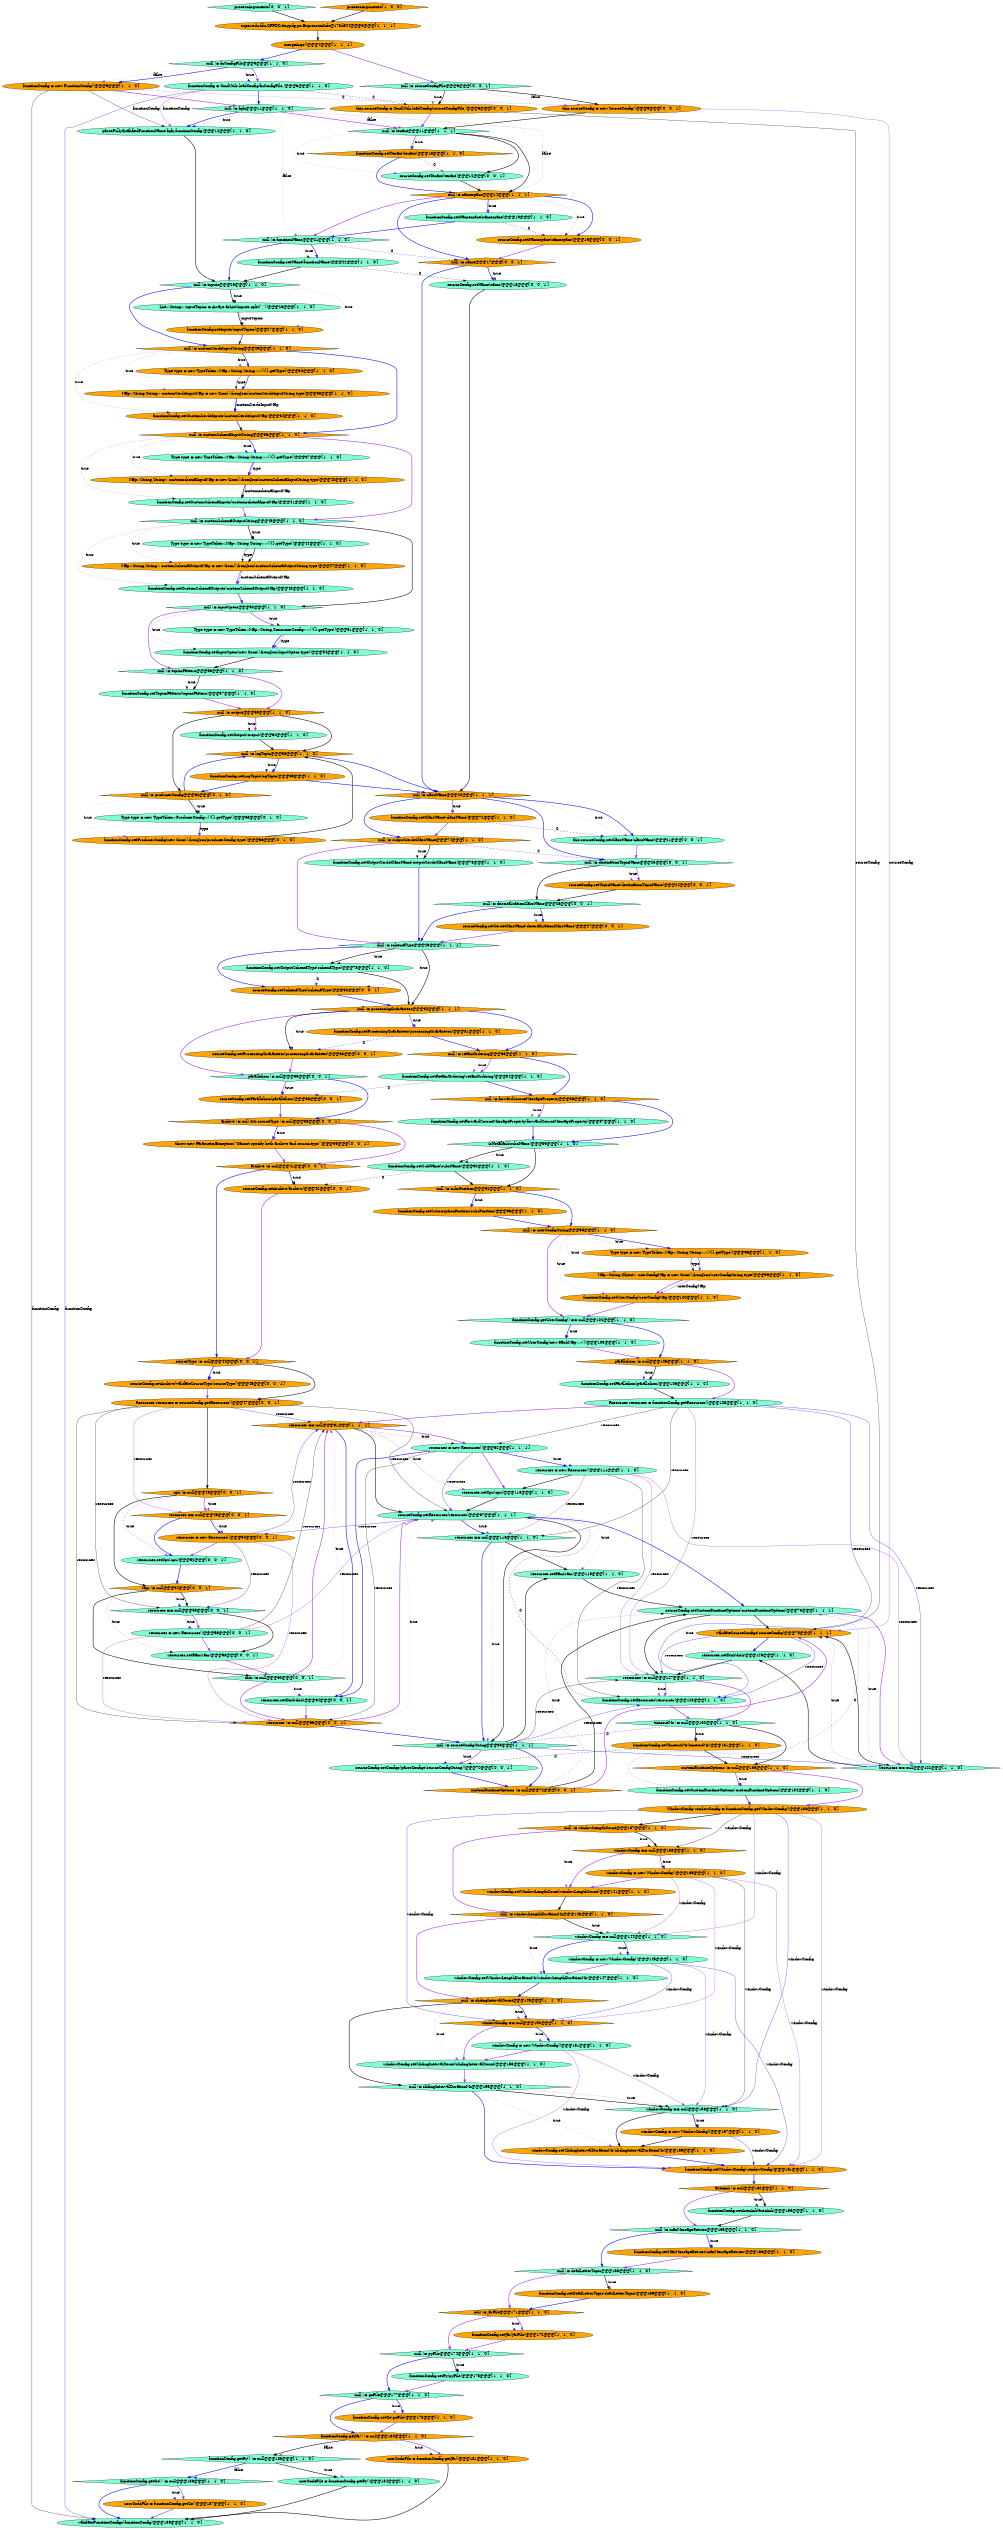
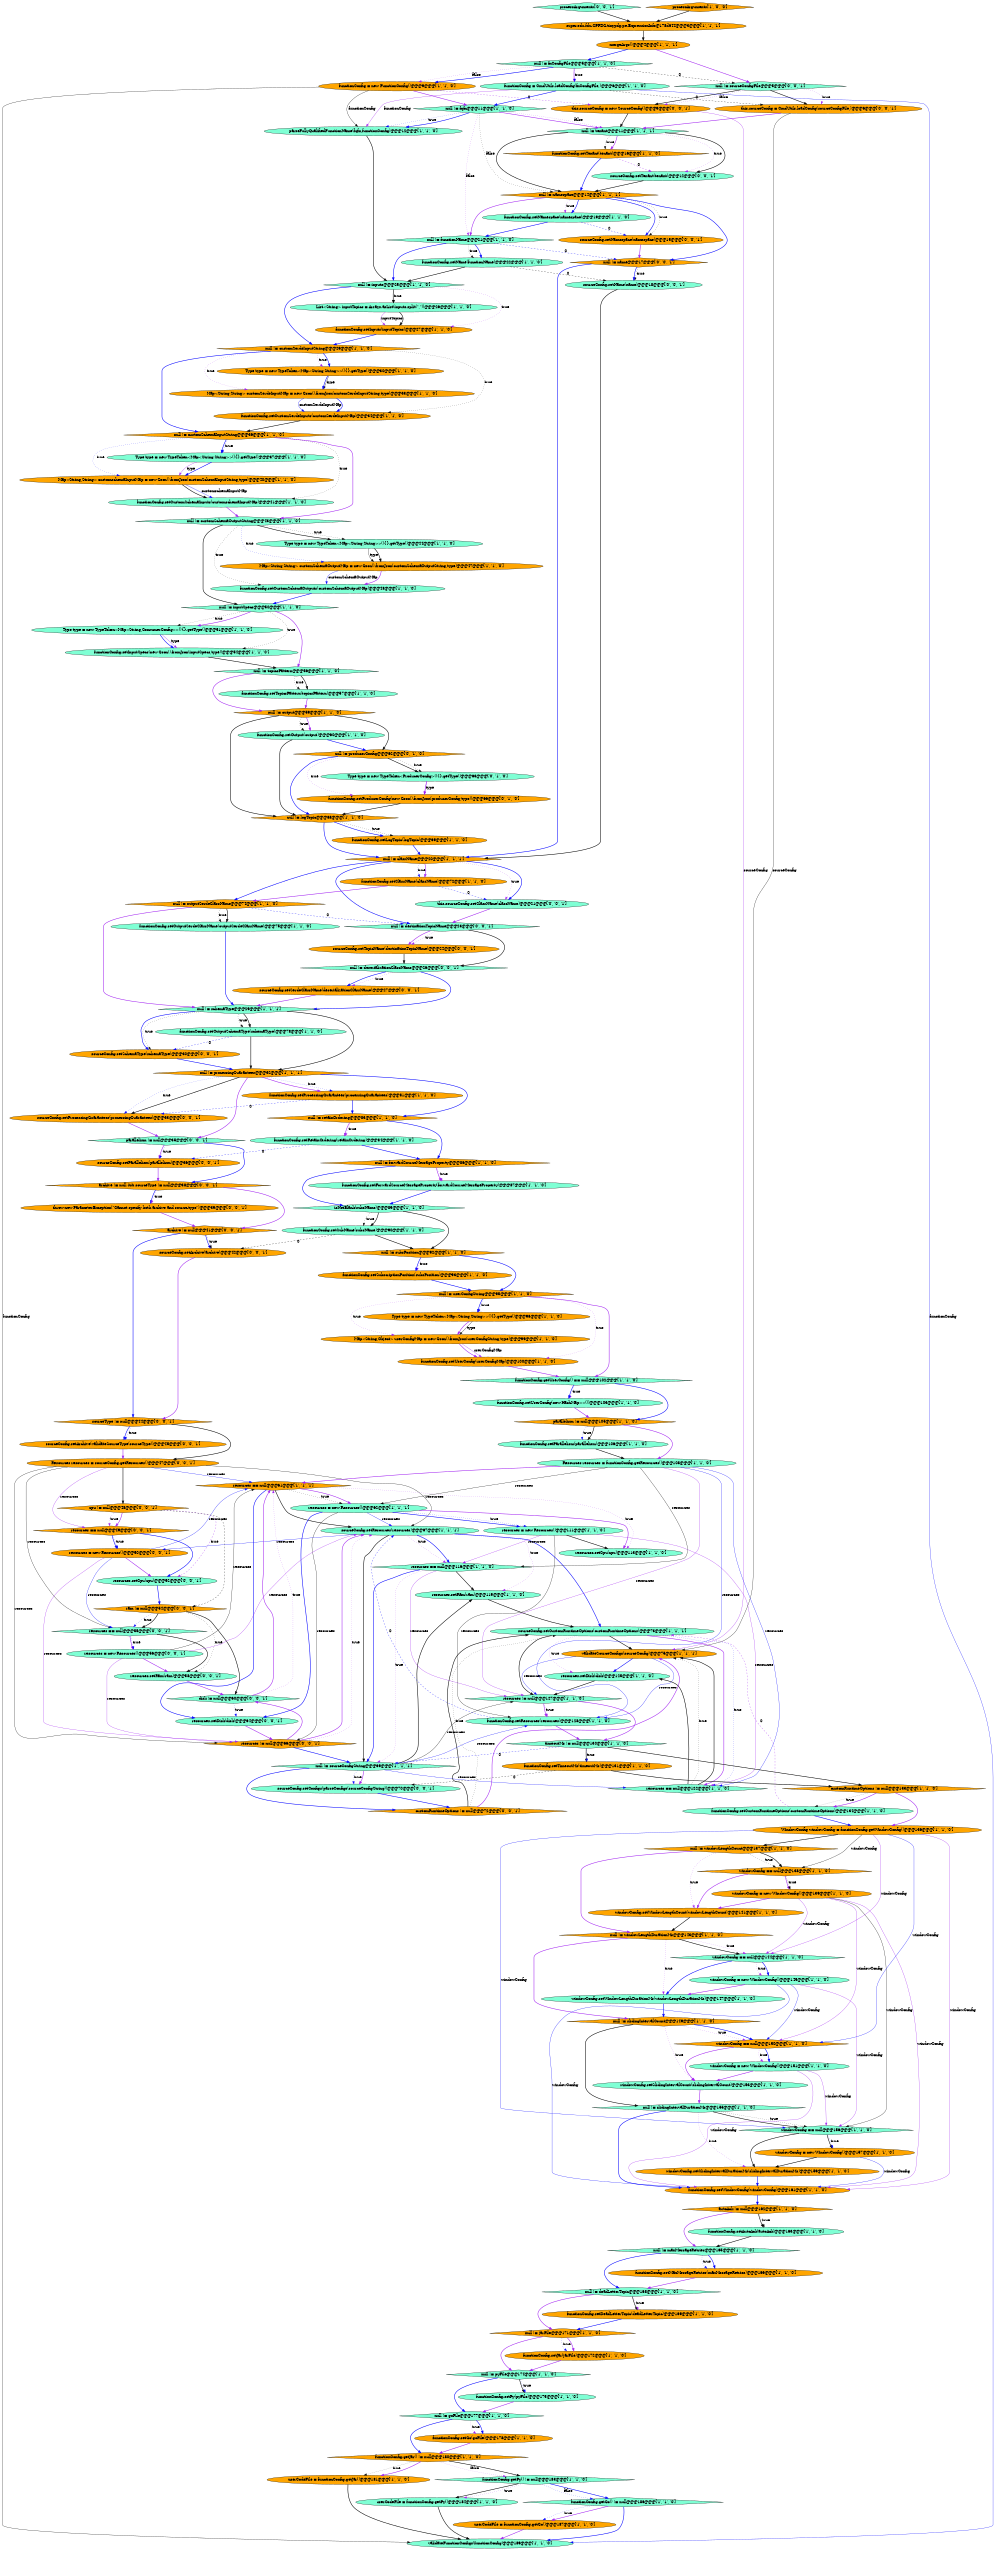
none -> (666, 75)
(226, 786) -> (345, 745)
(408, 1456) -> (491, 1497)
(483, 1504) -> none
(114, 1526) -> (224, 1540)
(648, 1575) -> (413, 1658)
(244, 1707) -> (294, 1712)
